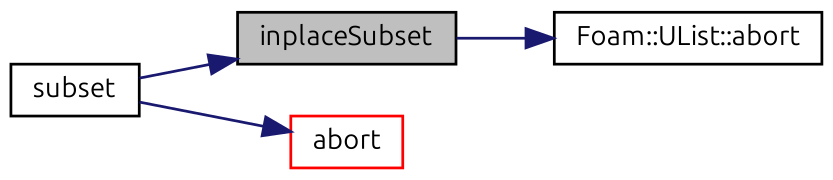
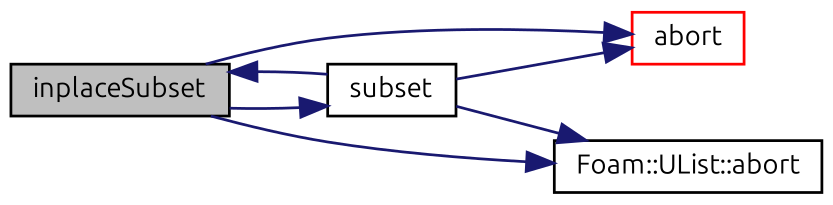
none -> (403, 32)
none -> (265, 109)
none -> (508, 120)
